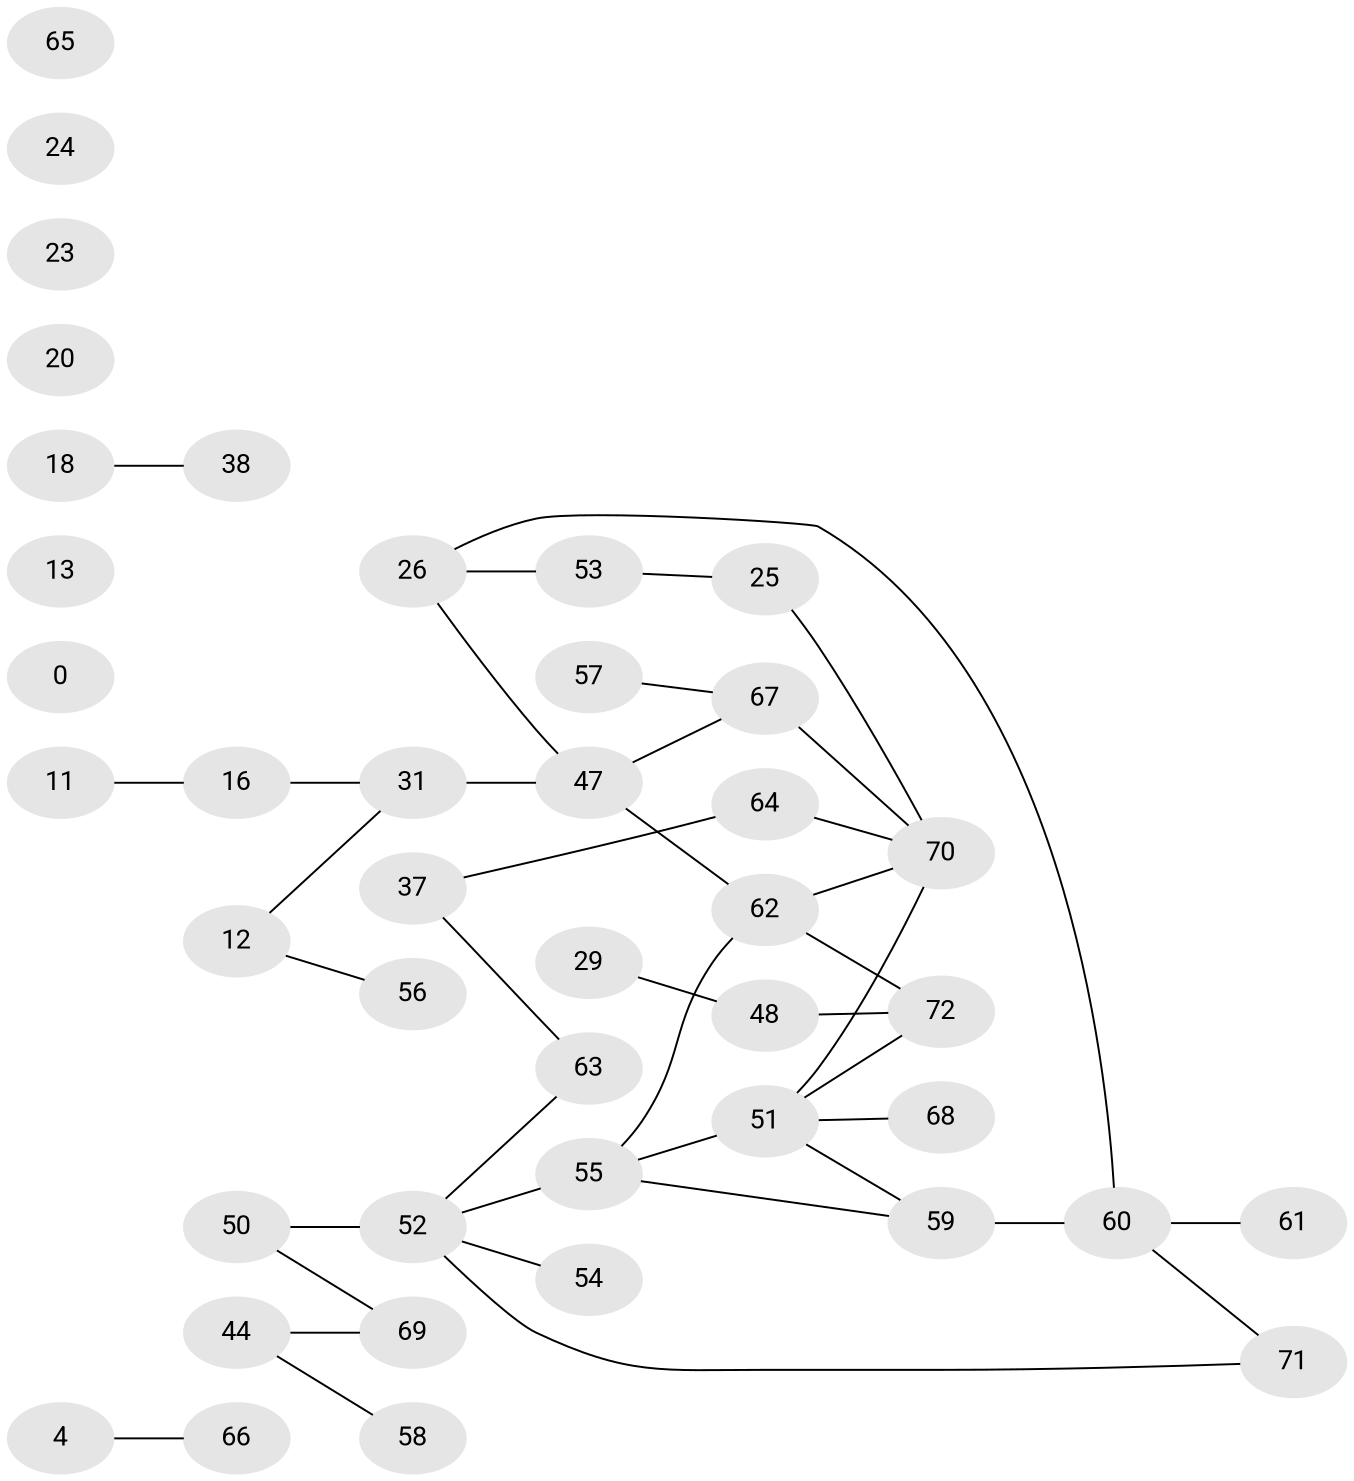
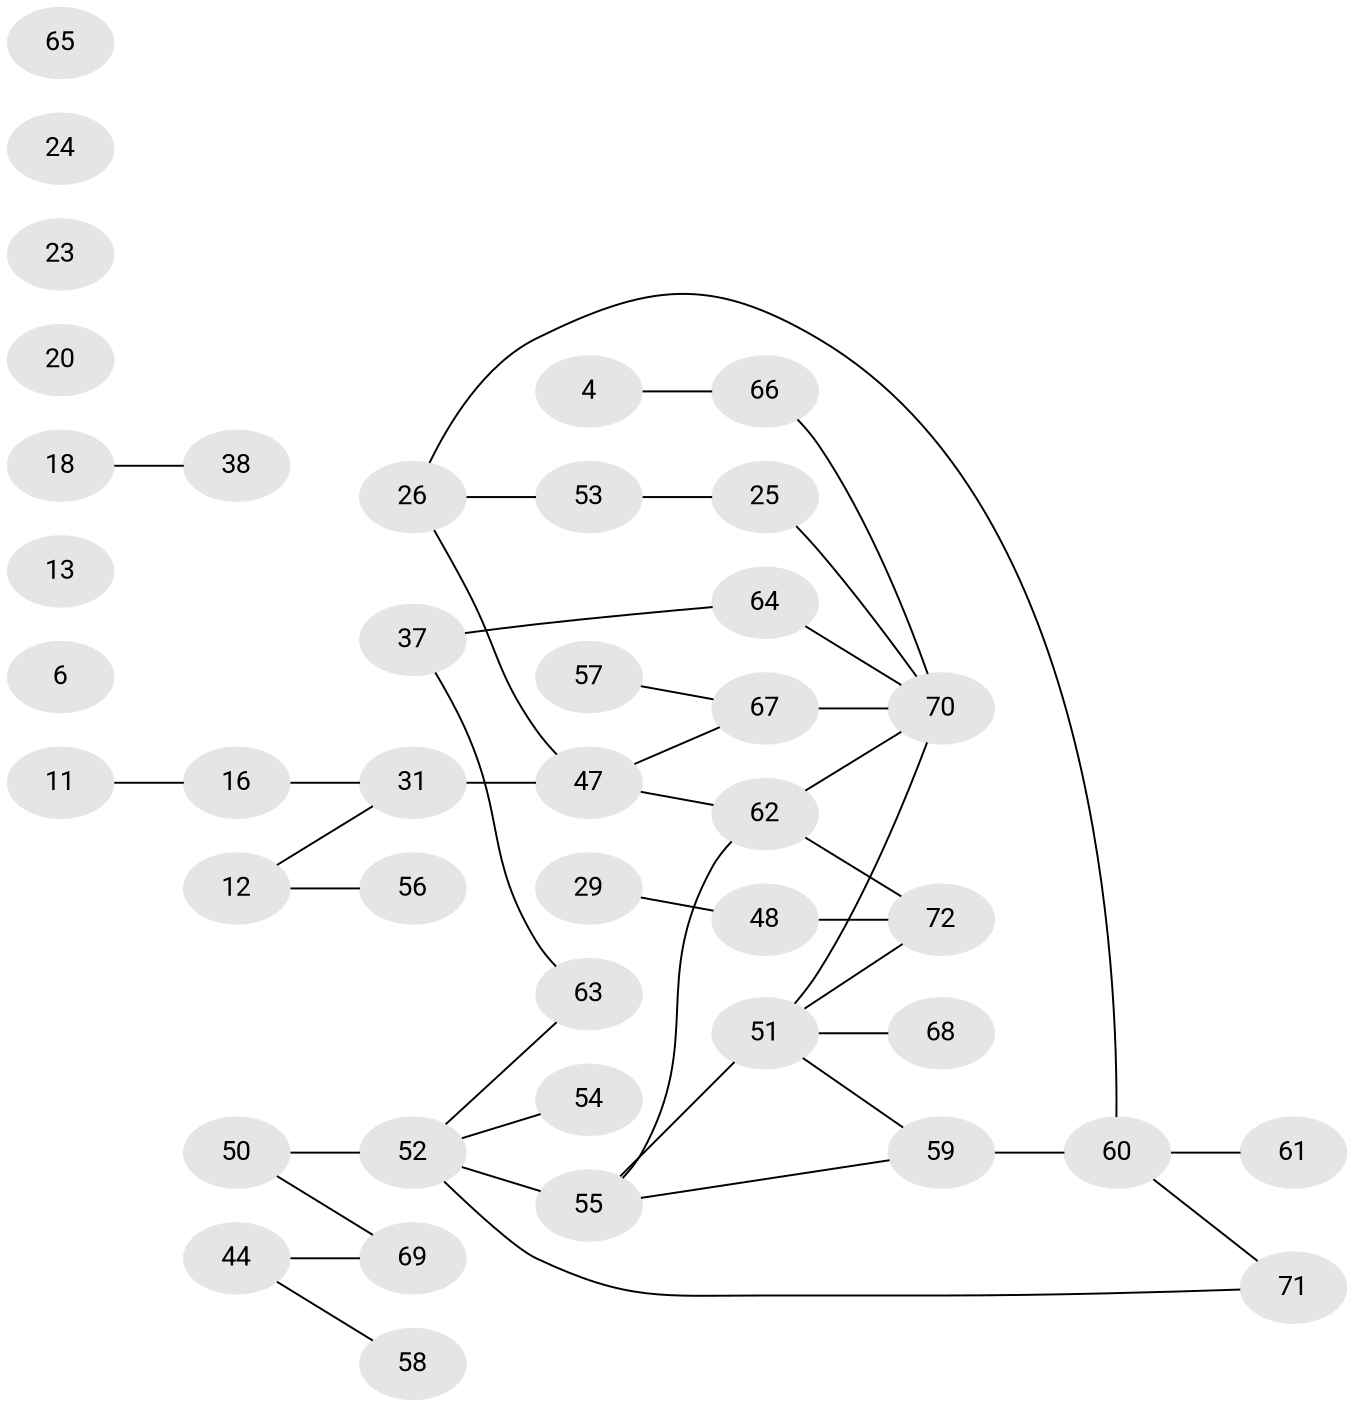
none -> (873, 541)
(61, 677) -> (61, 677)
